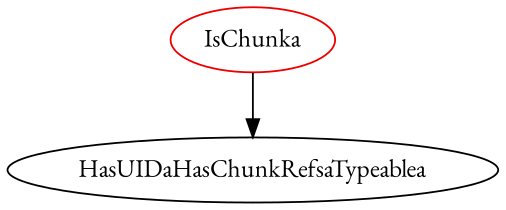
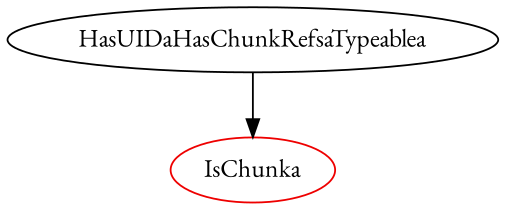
(253, 96) -> (253, 96)
